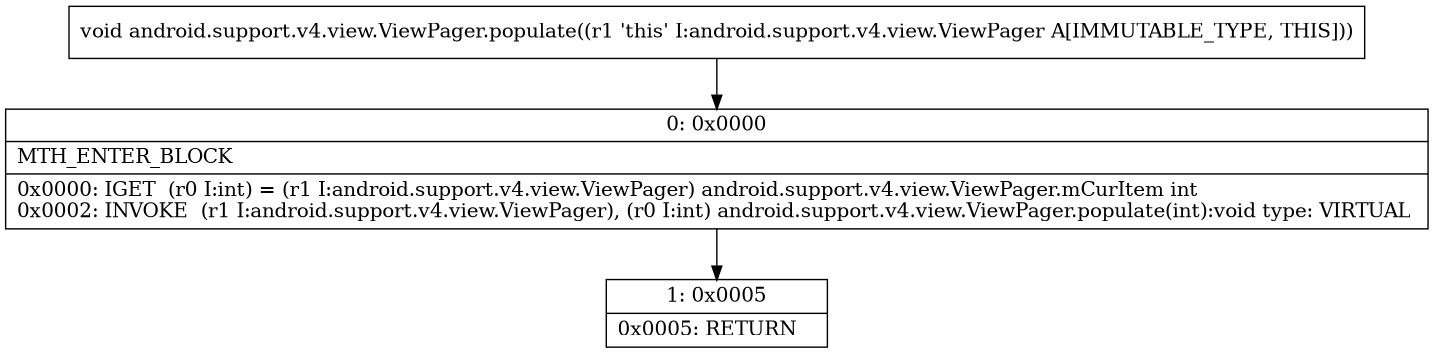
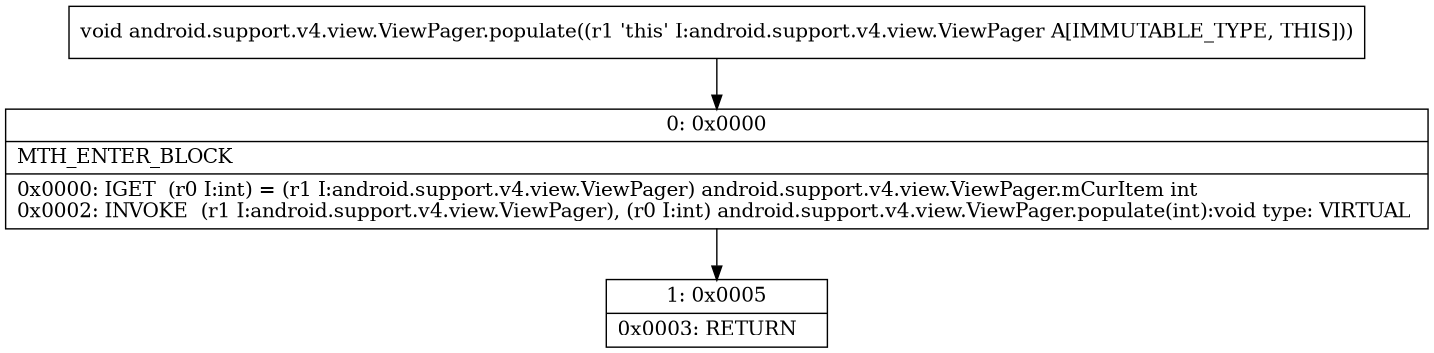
(717, 330) -> (717, 330)
